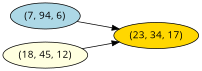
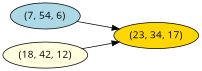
(45, 16) -> (45, 16)
(45, 55) -> (45, 55)
